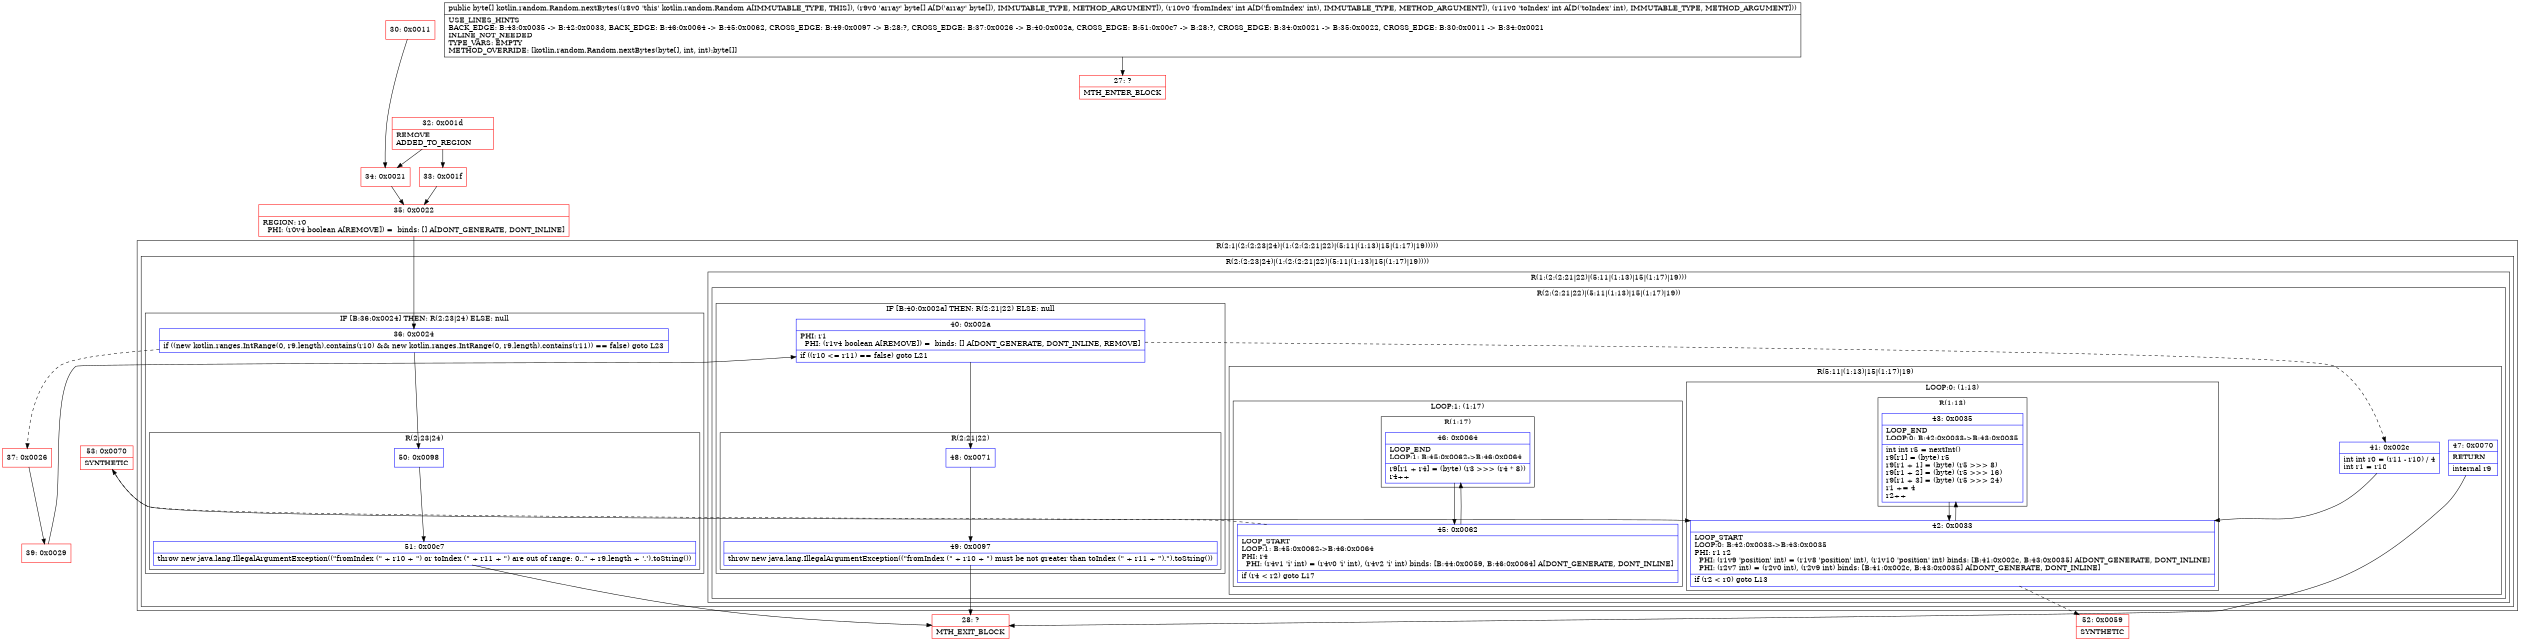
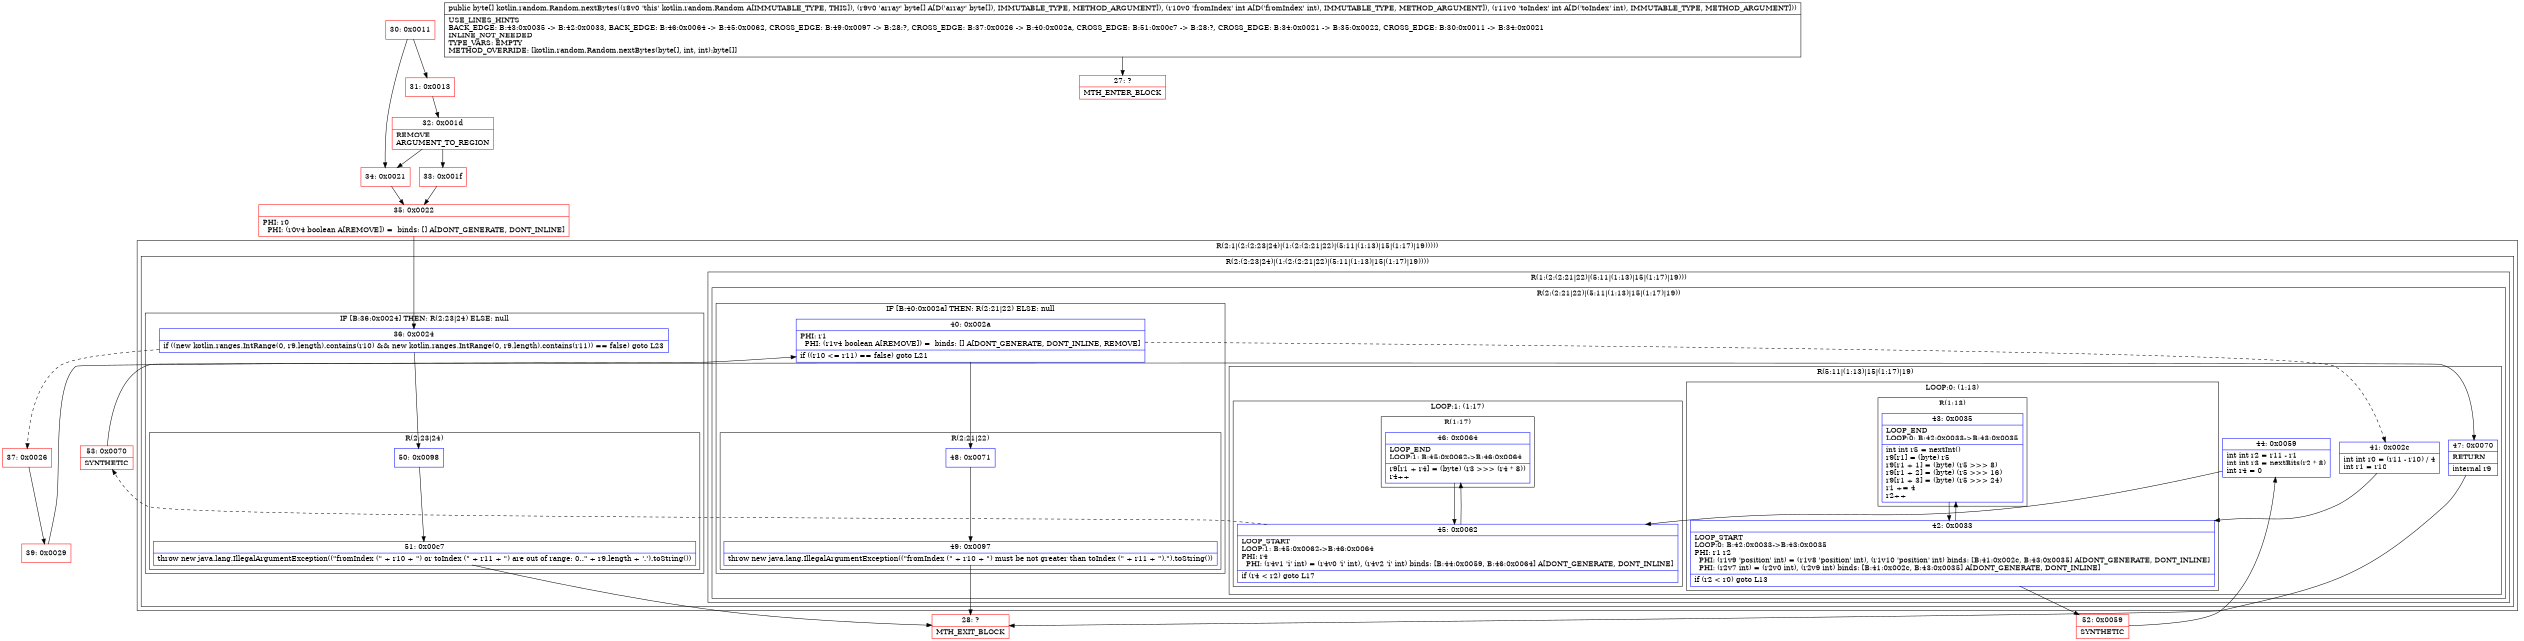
none -> (430, 87)
(434, 143) -> (443, 143)
(286, 223) -> (277, 223)
none -> (2276, 458)
(1288, 519) -> (1289, 363)
(2047, 599) -> (2047, 599)
